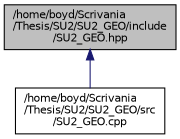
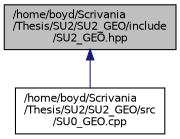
(90, 111) -> (90, 111)
